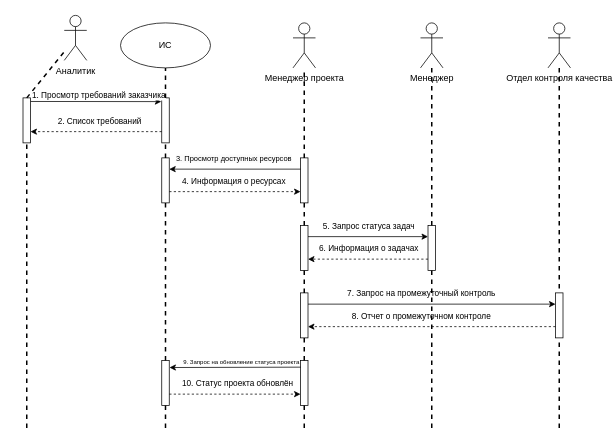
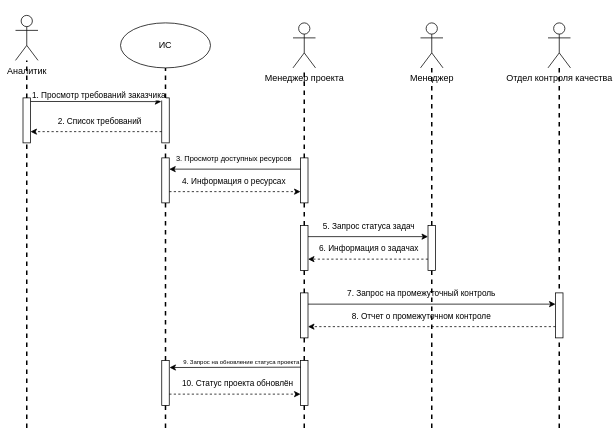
(75, 38) -> (27, 38)
